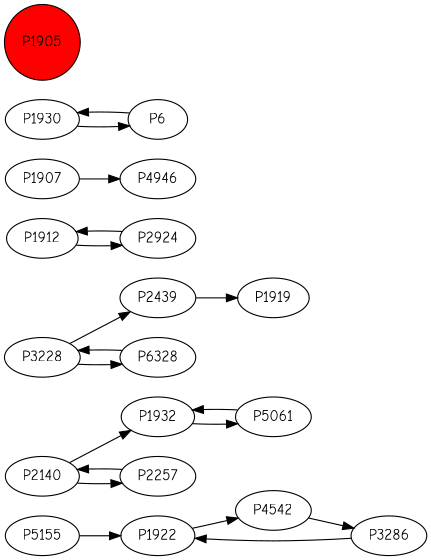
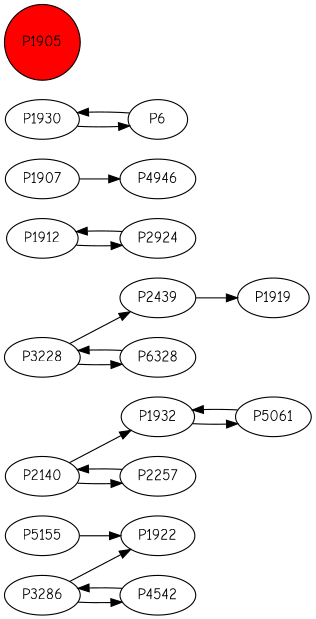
(210, 524) -> (94, 603)
